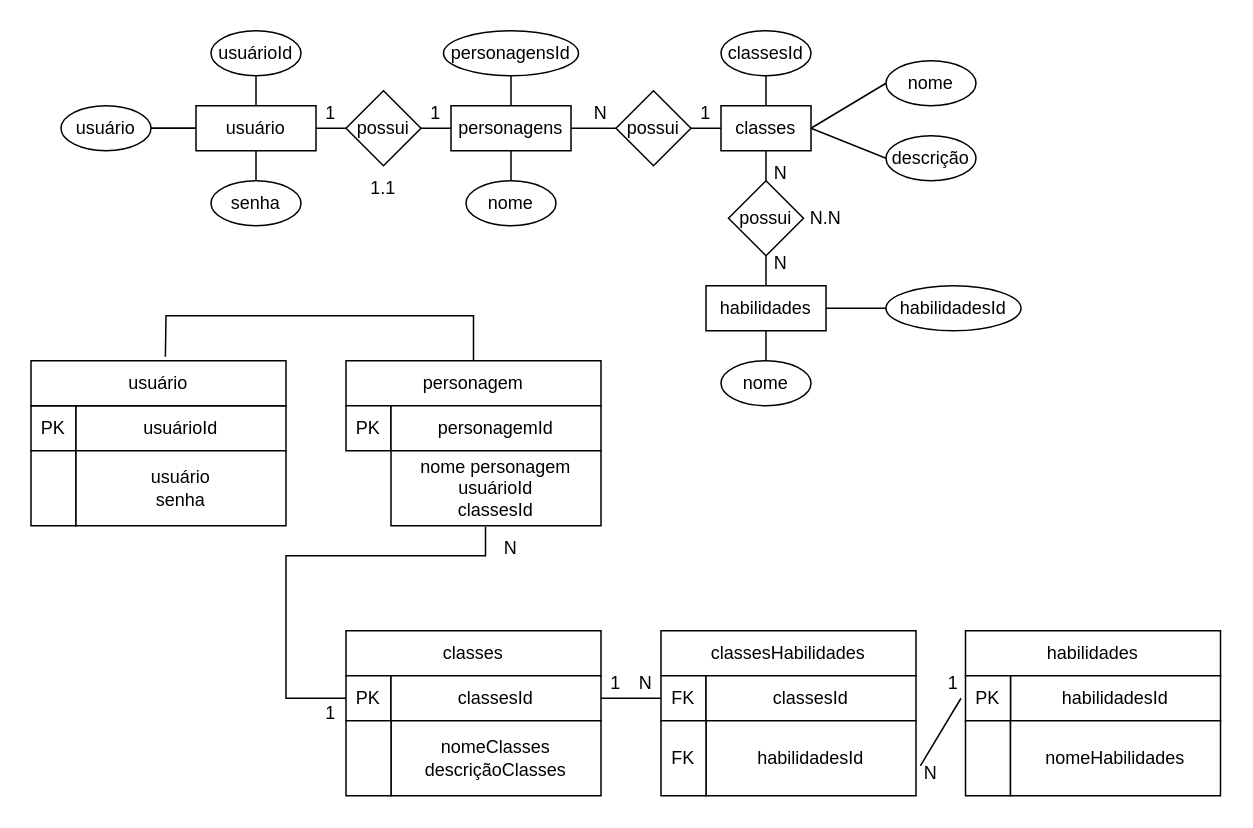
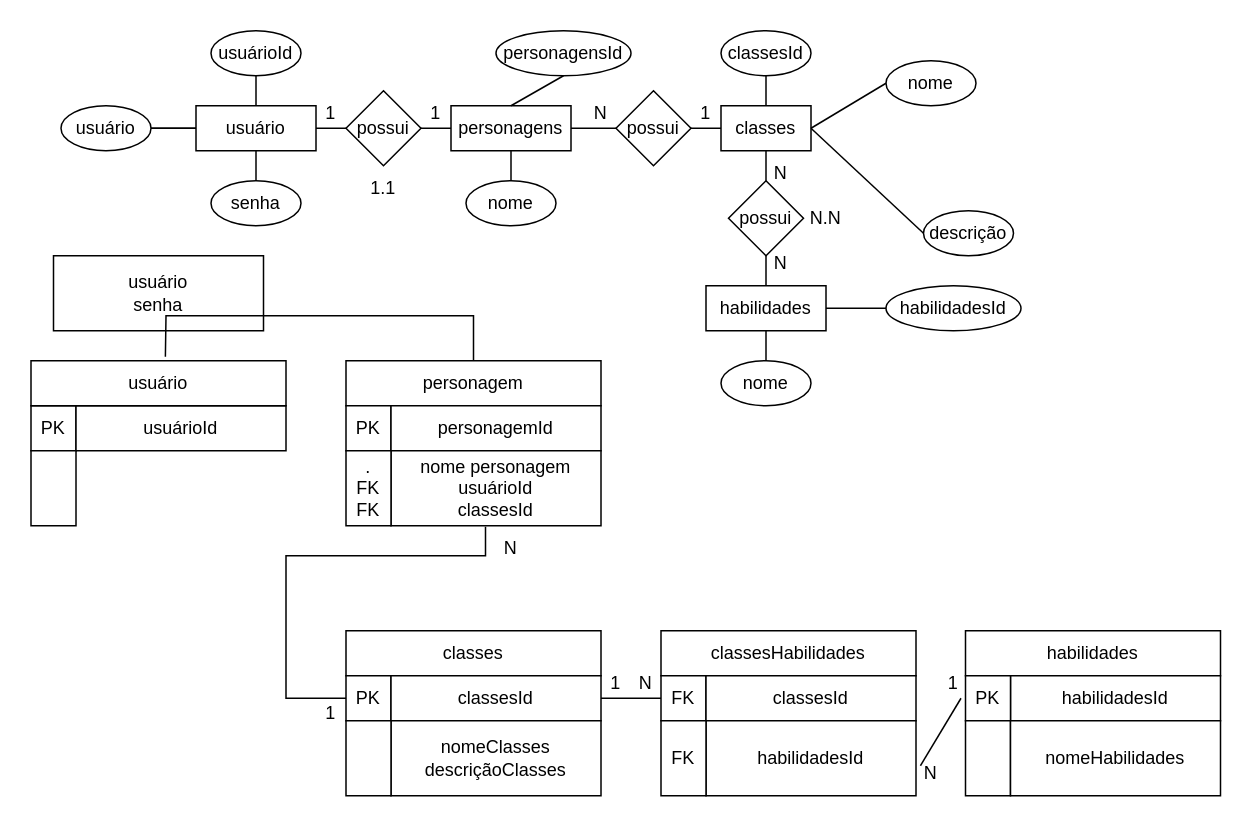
(511, 53) -> (563, 53)
(931, 158) -> (968, 233)
(181, 488) -> (158, 293)
none -> (368, 488)
